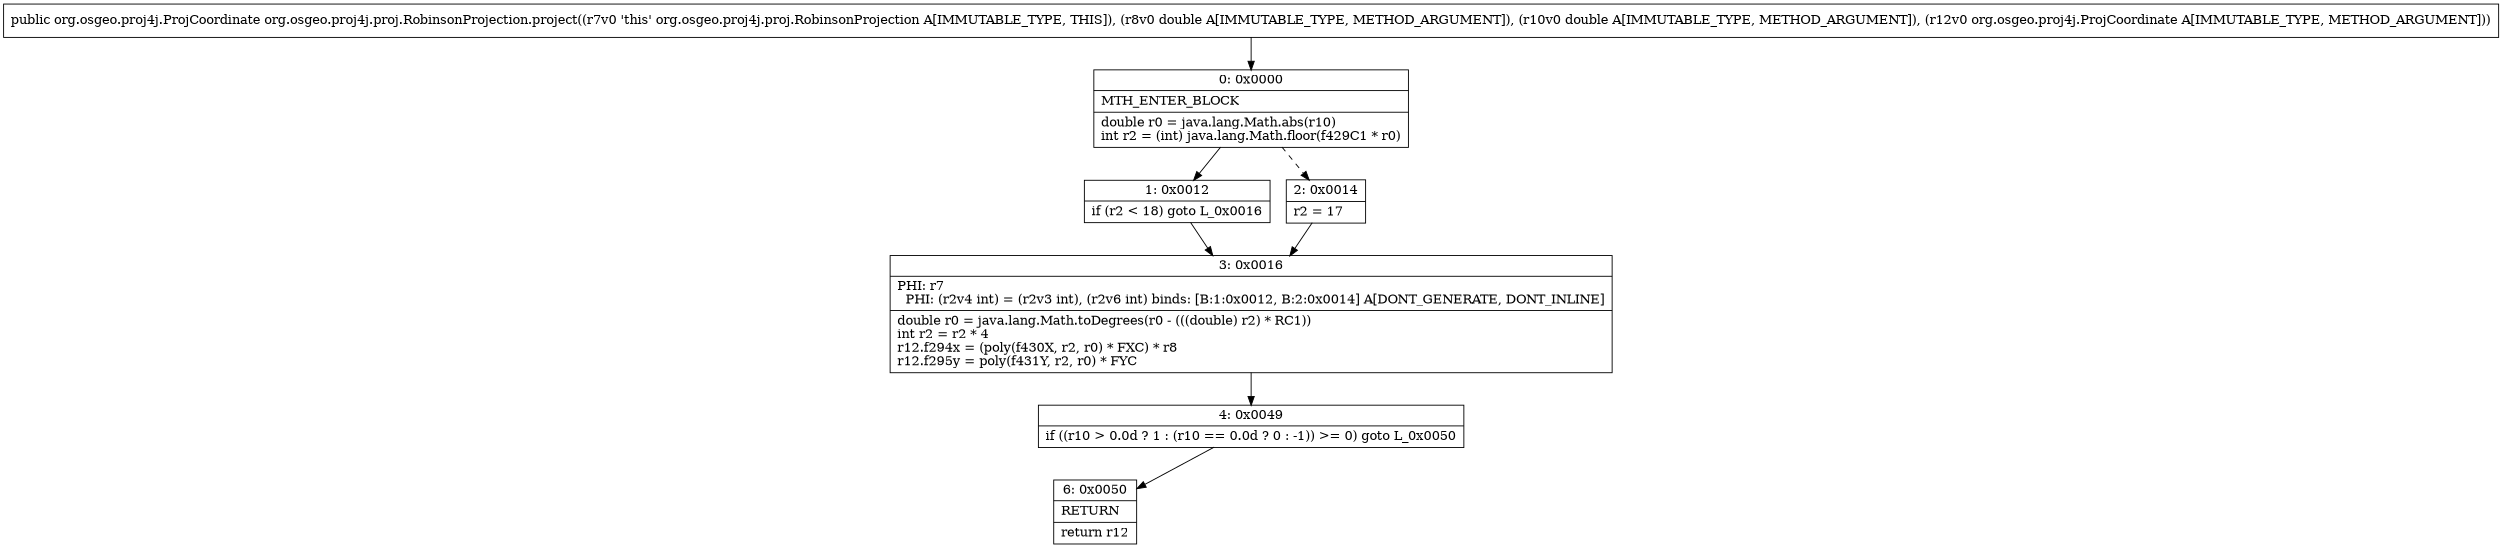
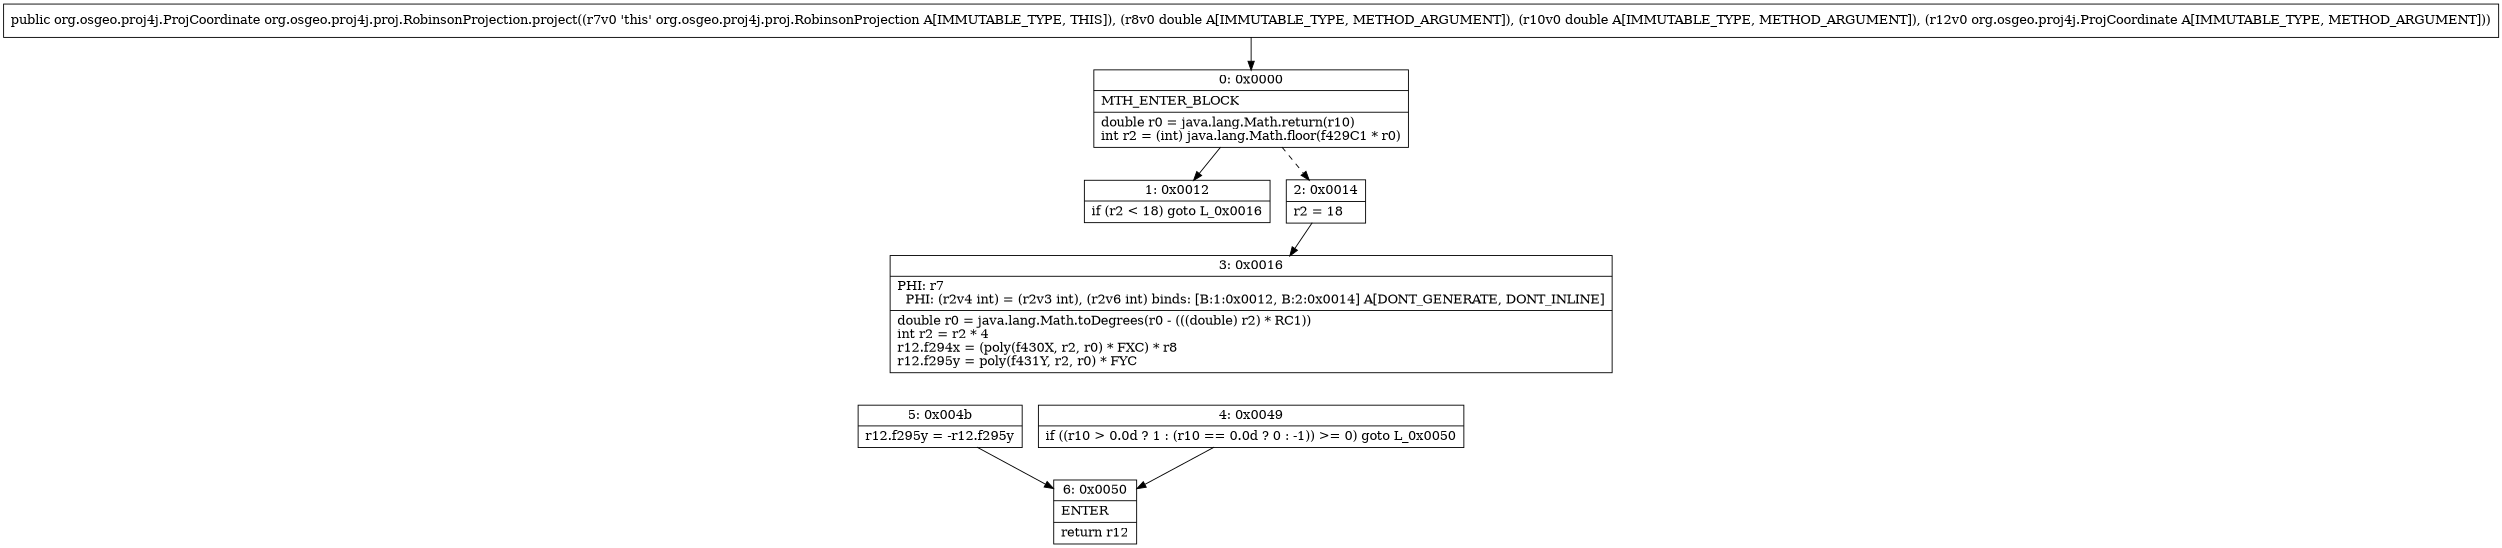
(1219, 123) -> (1228, 123)
(1318, 212) -> (1318, 212)
(1199, 235) -> none
(1251, 384) -> none
none -> (940, 426)
(1090, 511) -> (1085, 511)
